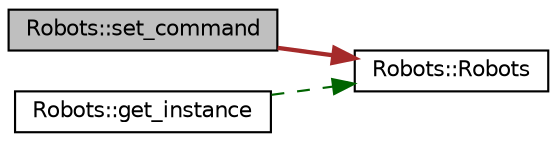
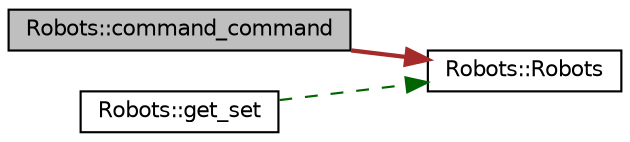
(143, 30) -> (180, 30)
(143, 112) -> (180, 112)
